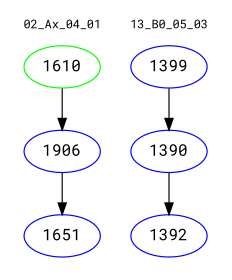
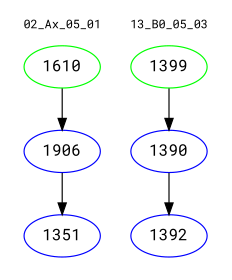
(63, 25) -> (63, 25)
(169, 67) -> (169, 67)
(62, 236) -> (62, 236)
